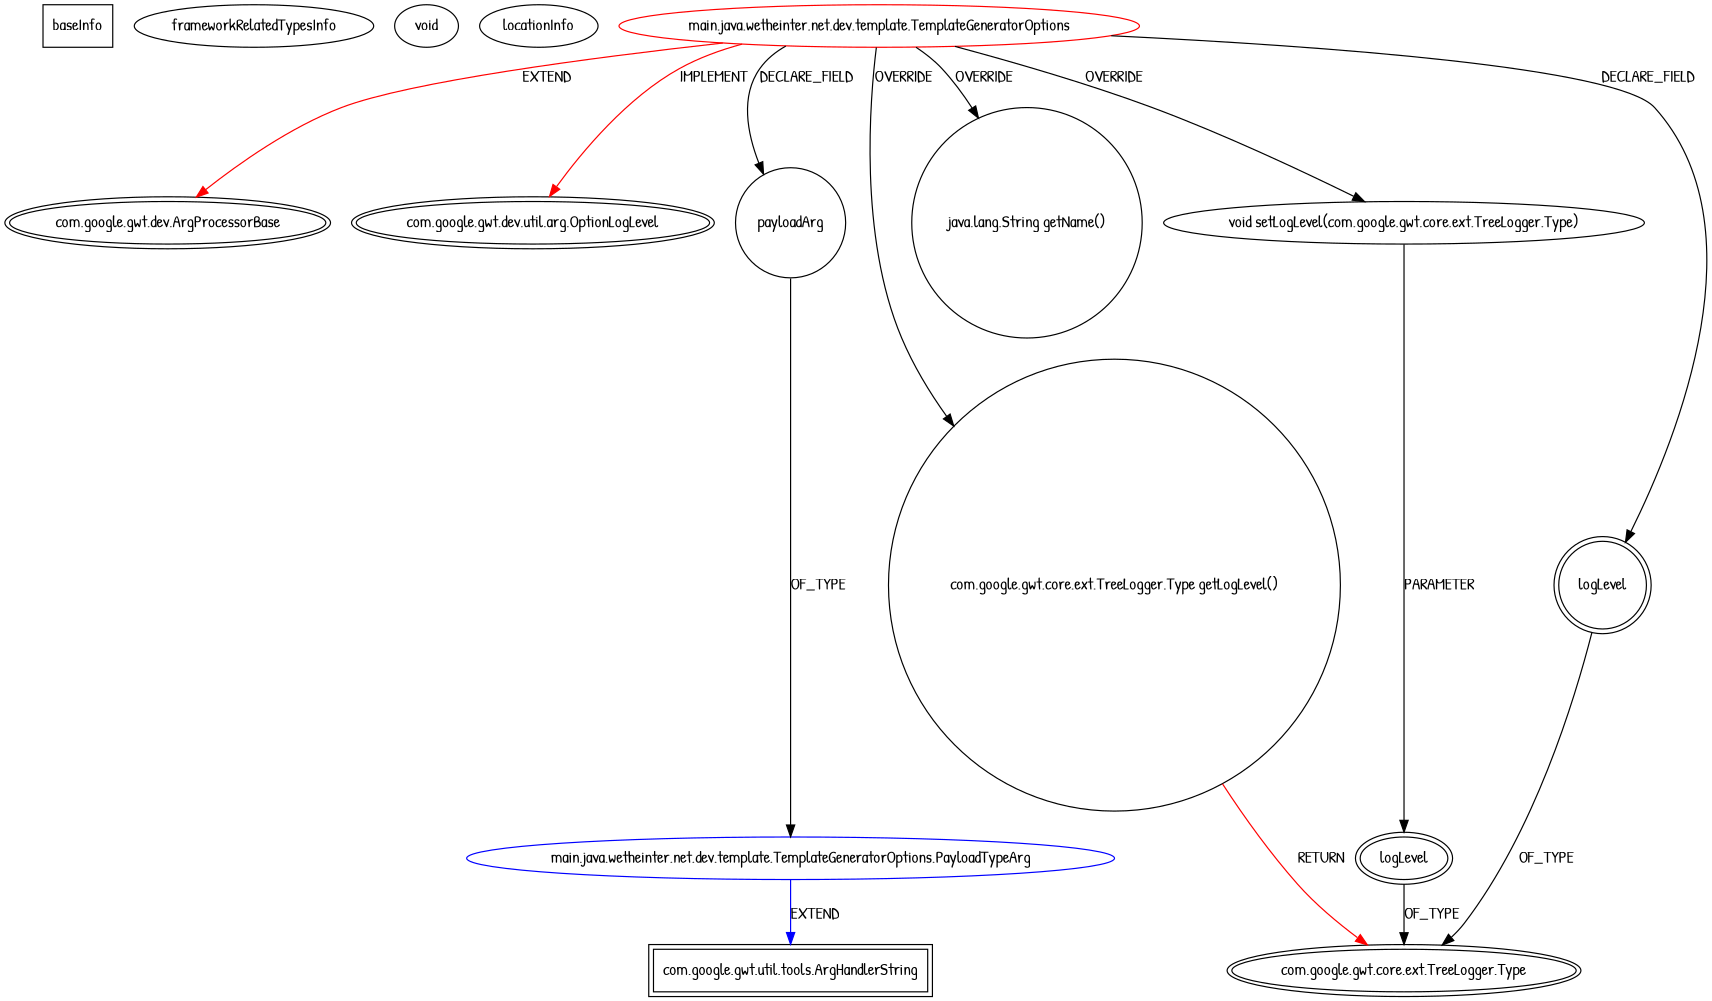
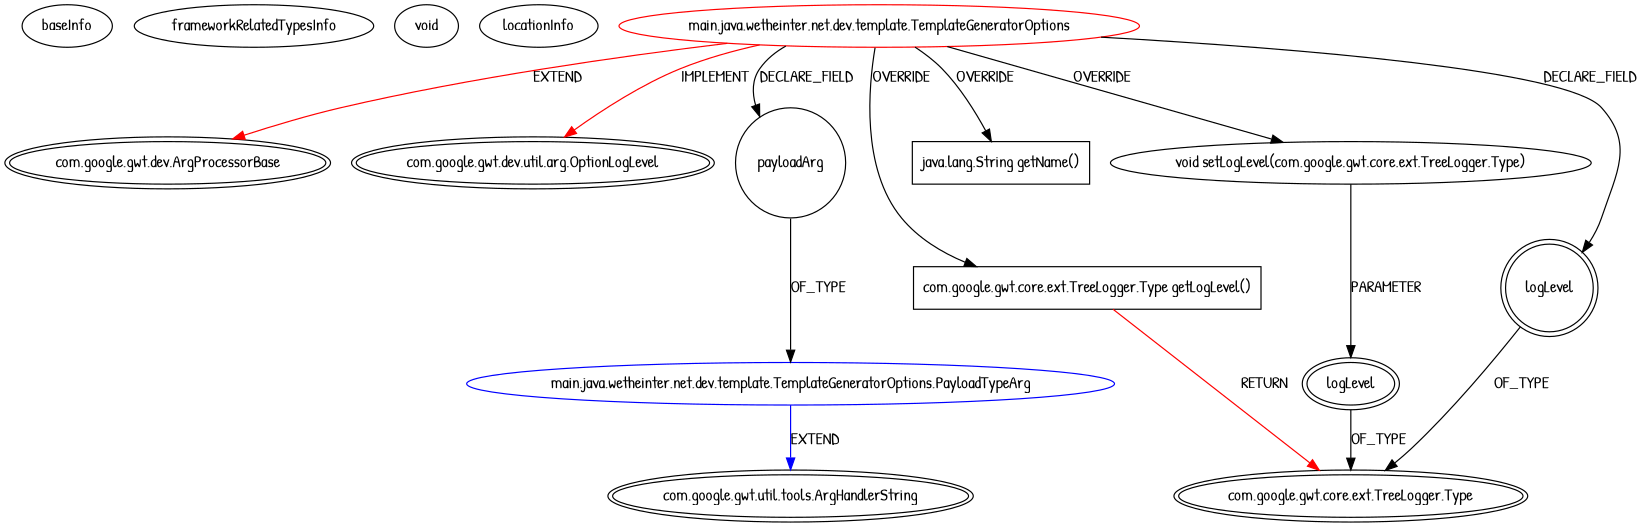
(78, 26) -> (67, 26)
(1027, 223) -> (1001, 163)
(1114, 585) -> (1087, 288)
(791, 971) -> (791, 496)
